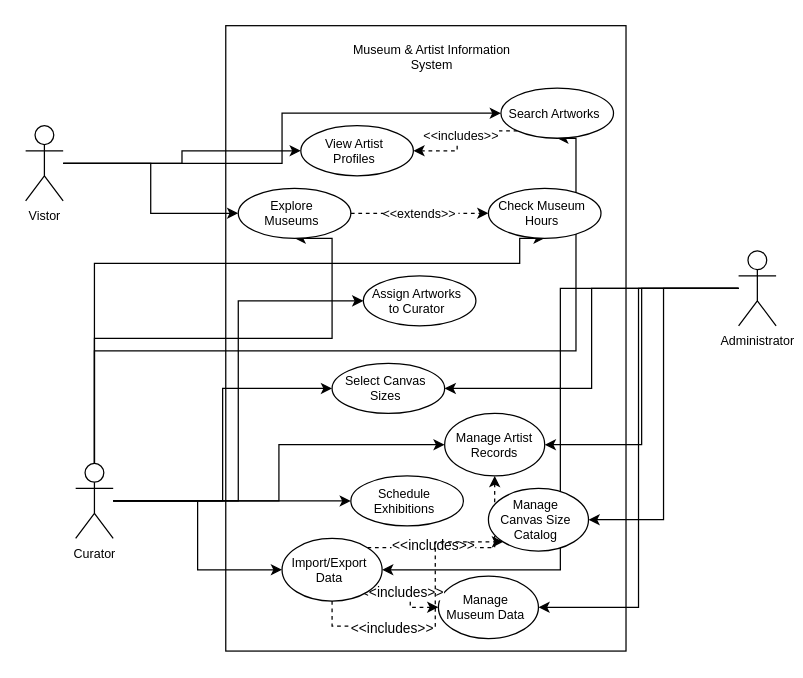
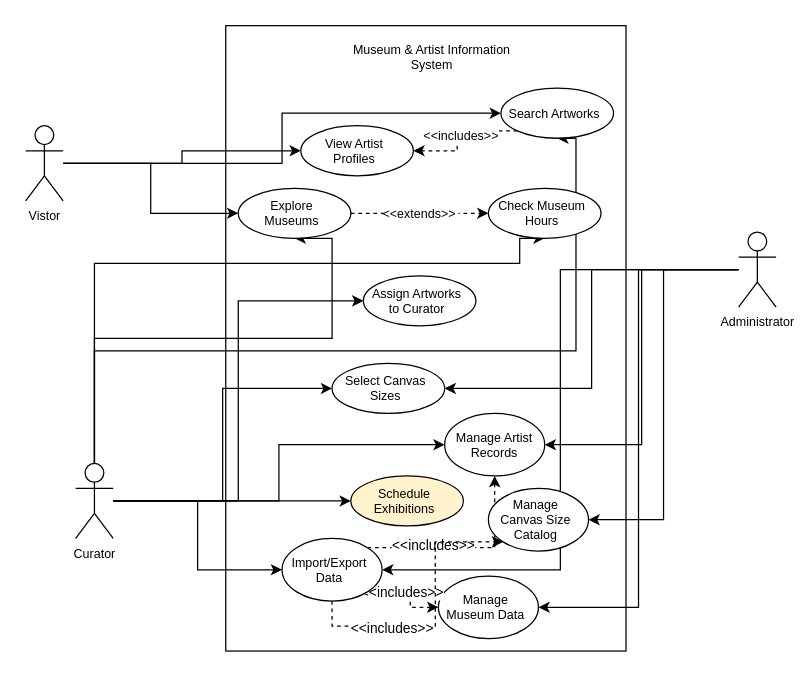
(757, 288) -> (757, 269)
(407, 501) -> (407, 501)
